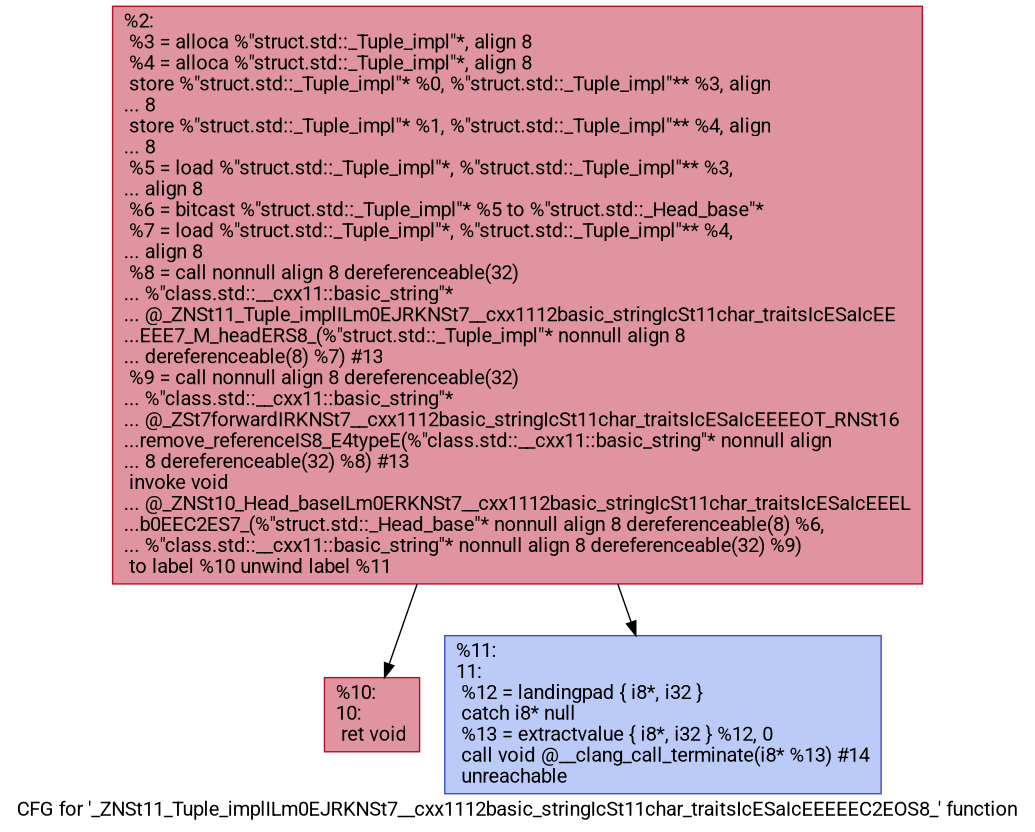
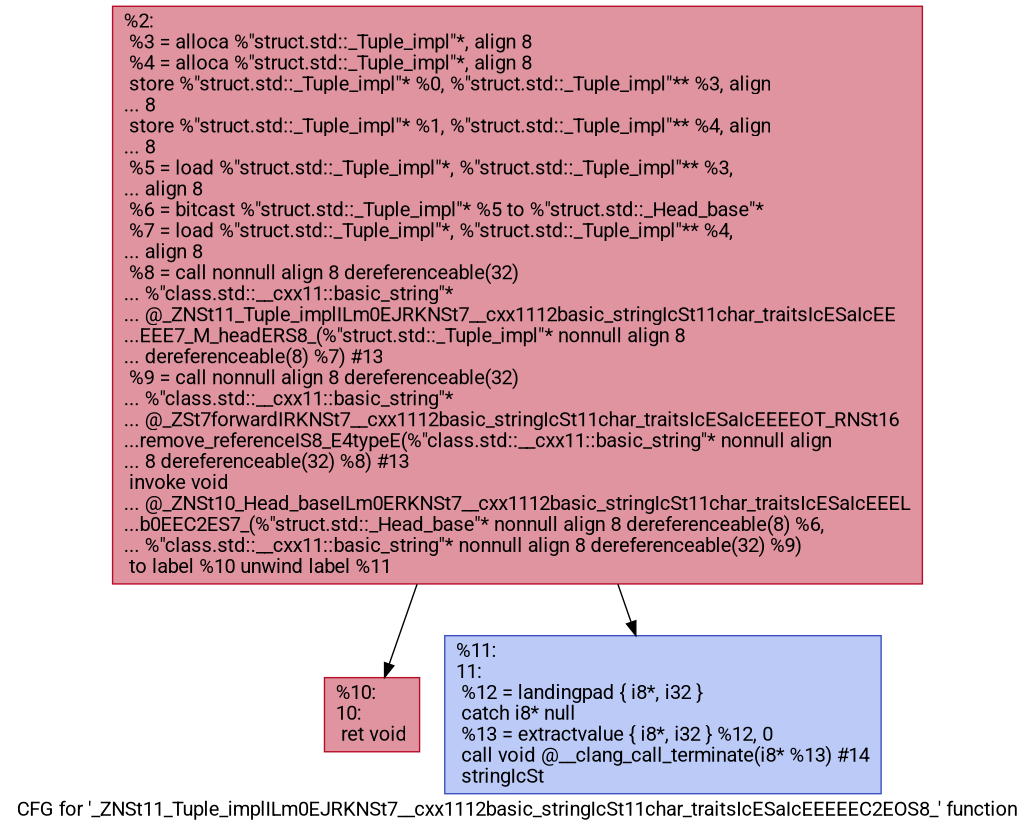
(512, 777) -> (501, 777)
